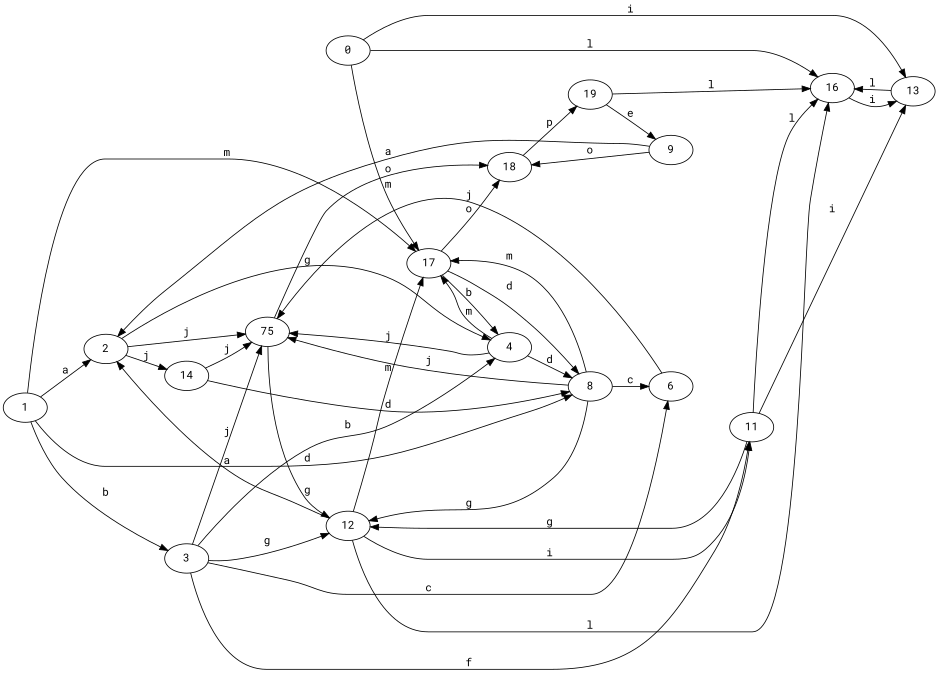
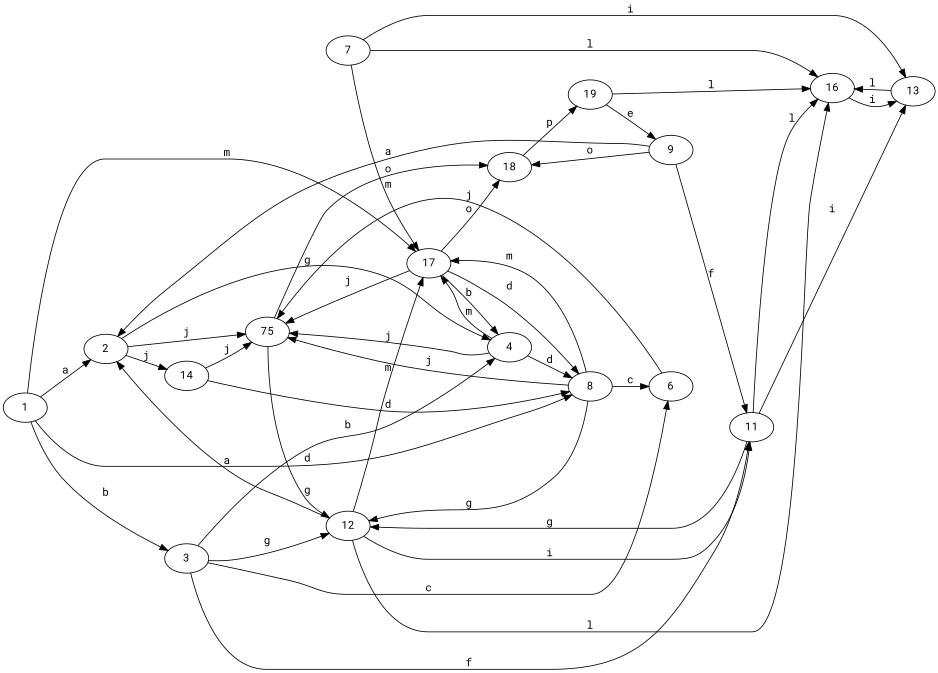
(348, 51) -> (348, 51)
none -> (710, 285)
(226, 449) -> (351, 295)
